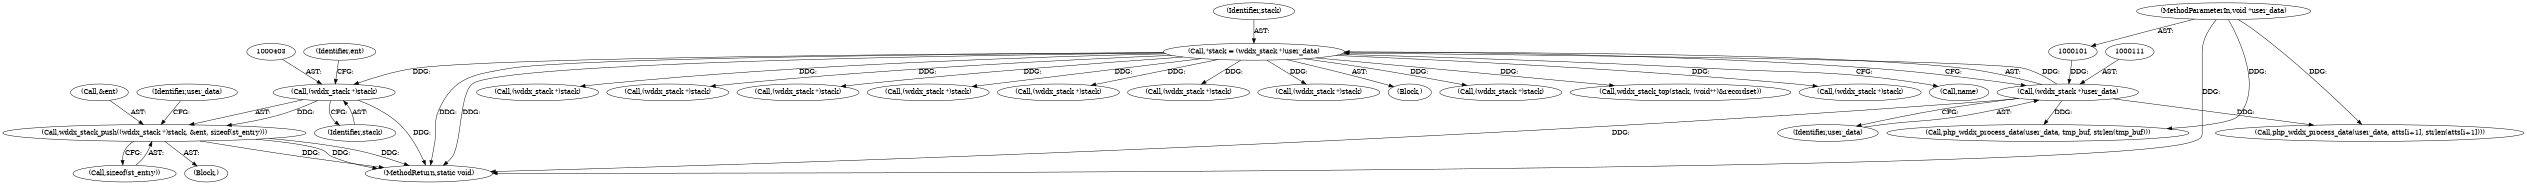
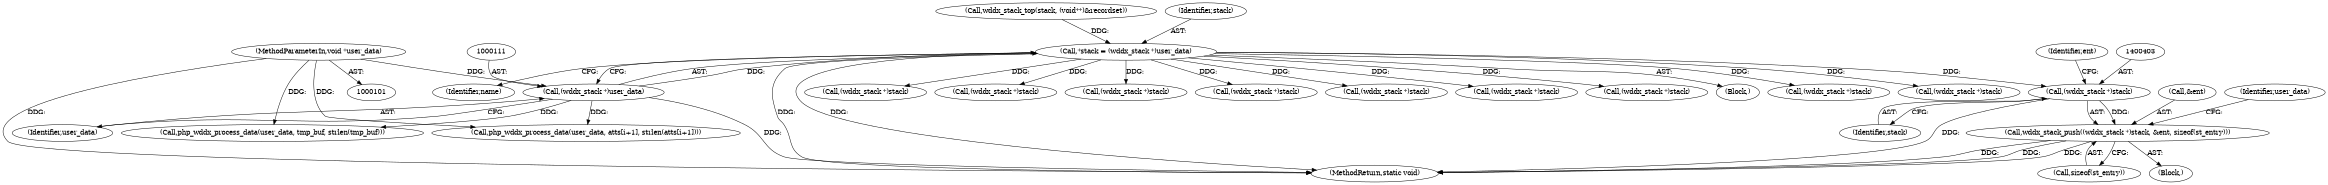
(271, 52) -> (2141, 52)
(2071, 70) -> (451, 73)
(1463, 71) -> (1084, 30)
(1959, 92) -> (474, 92)
